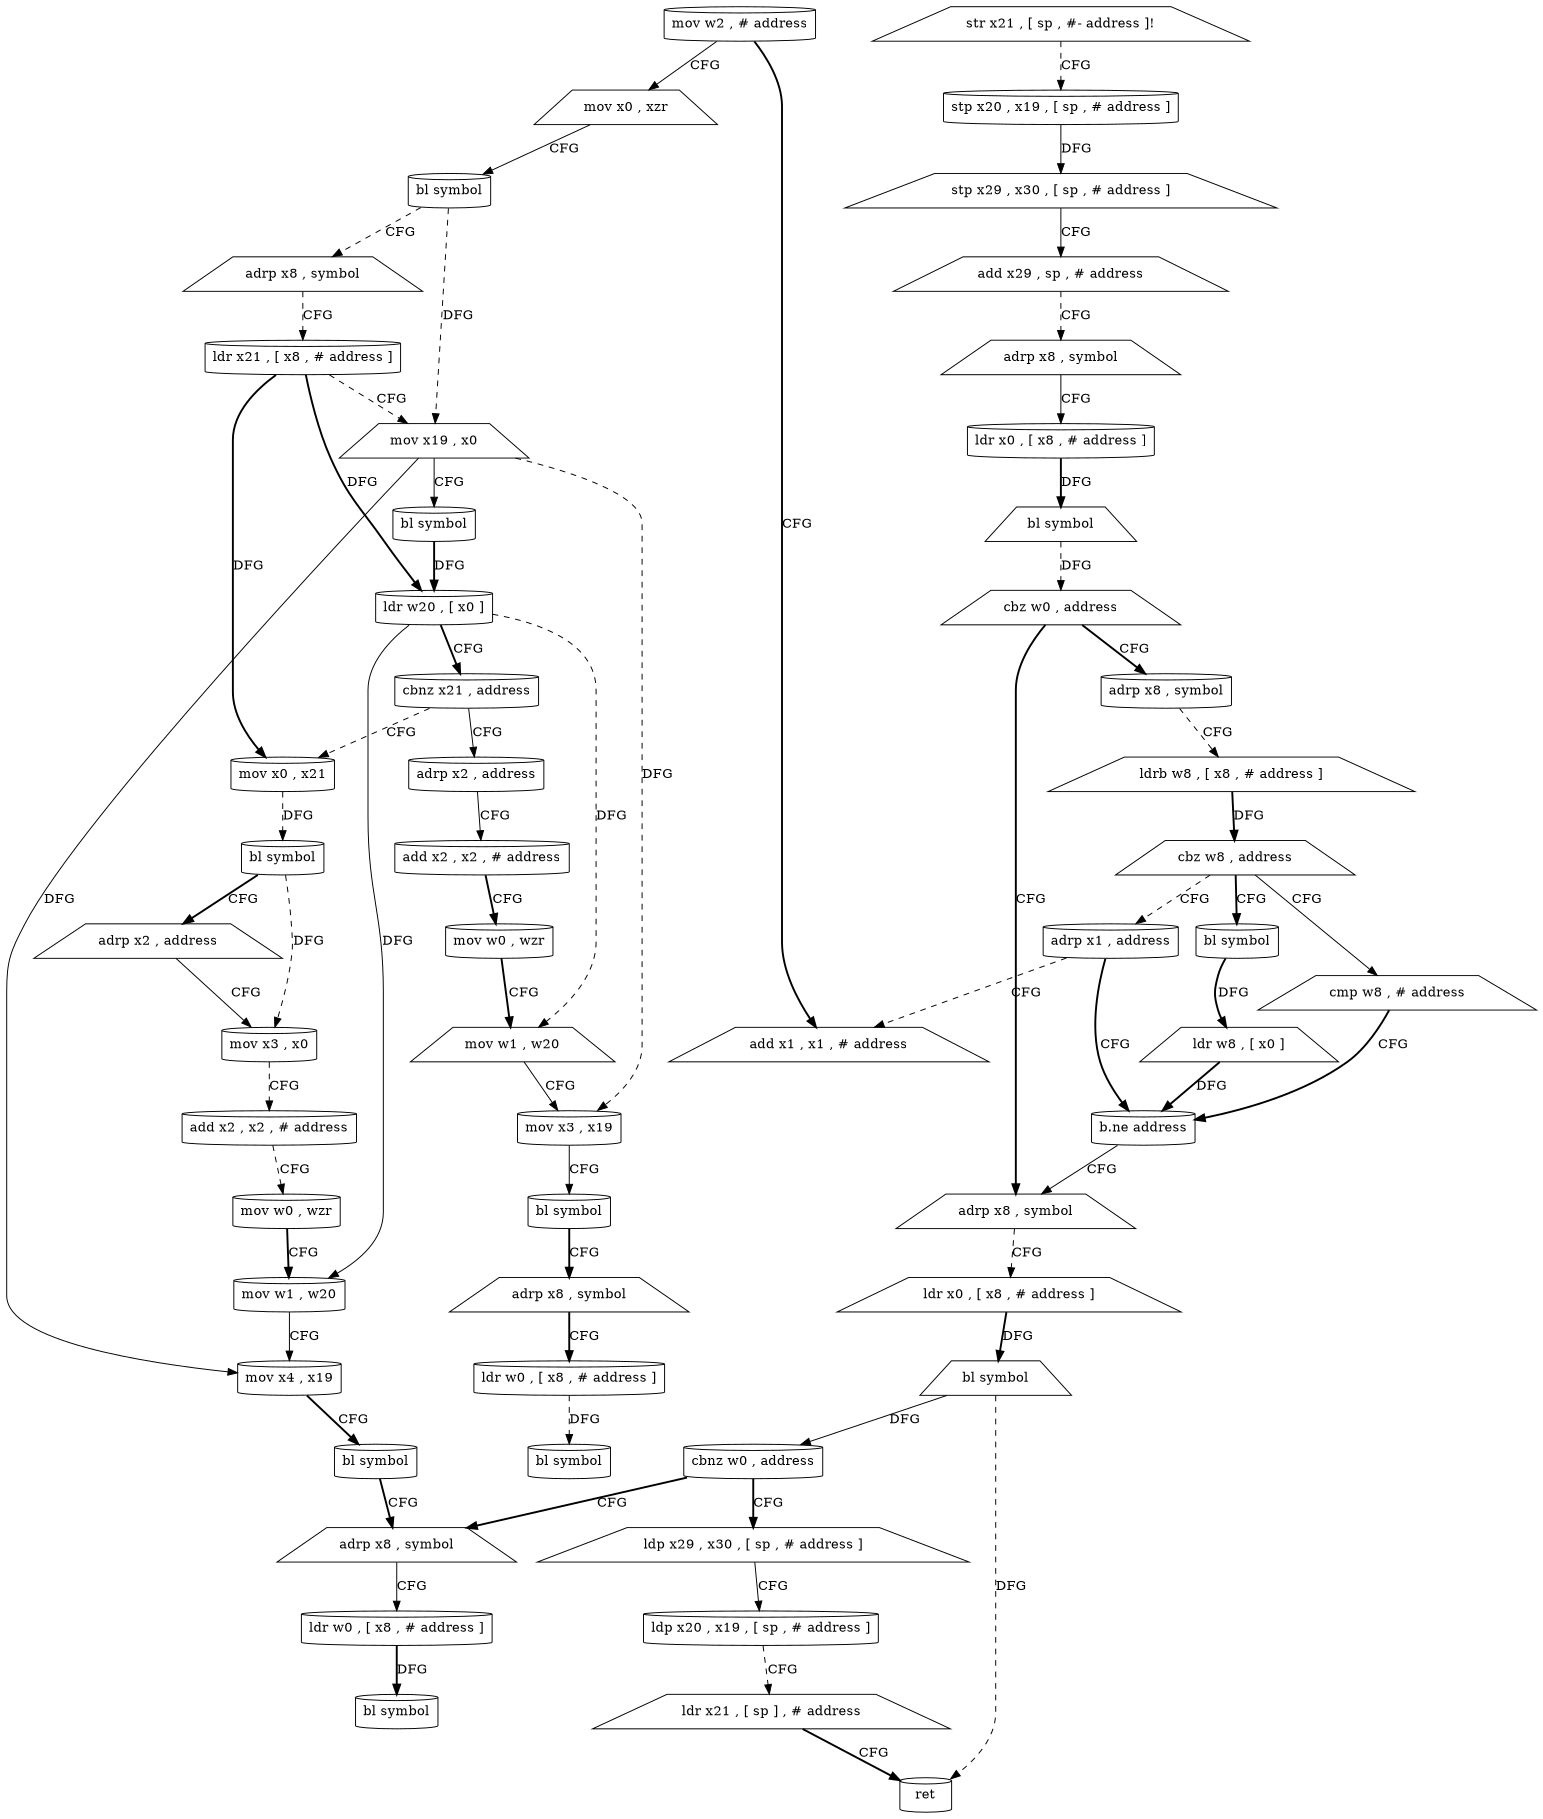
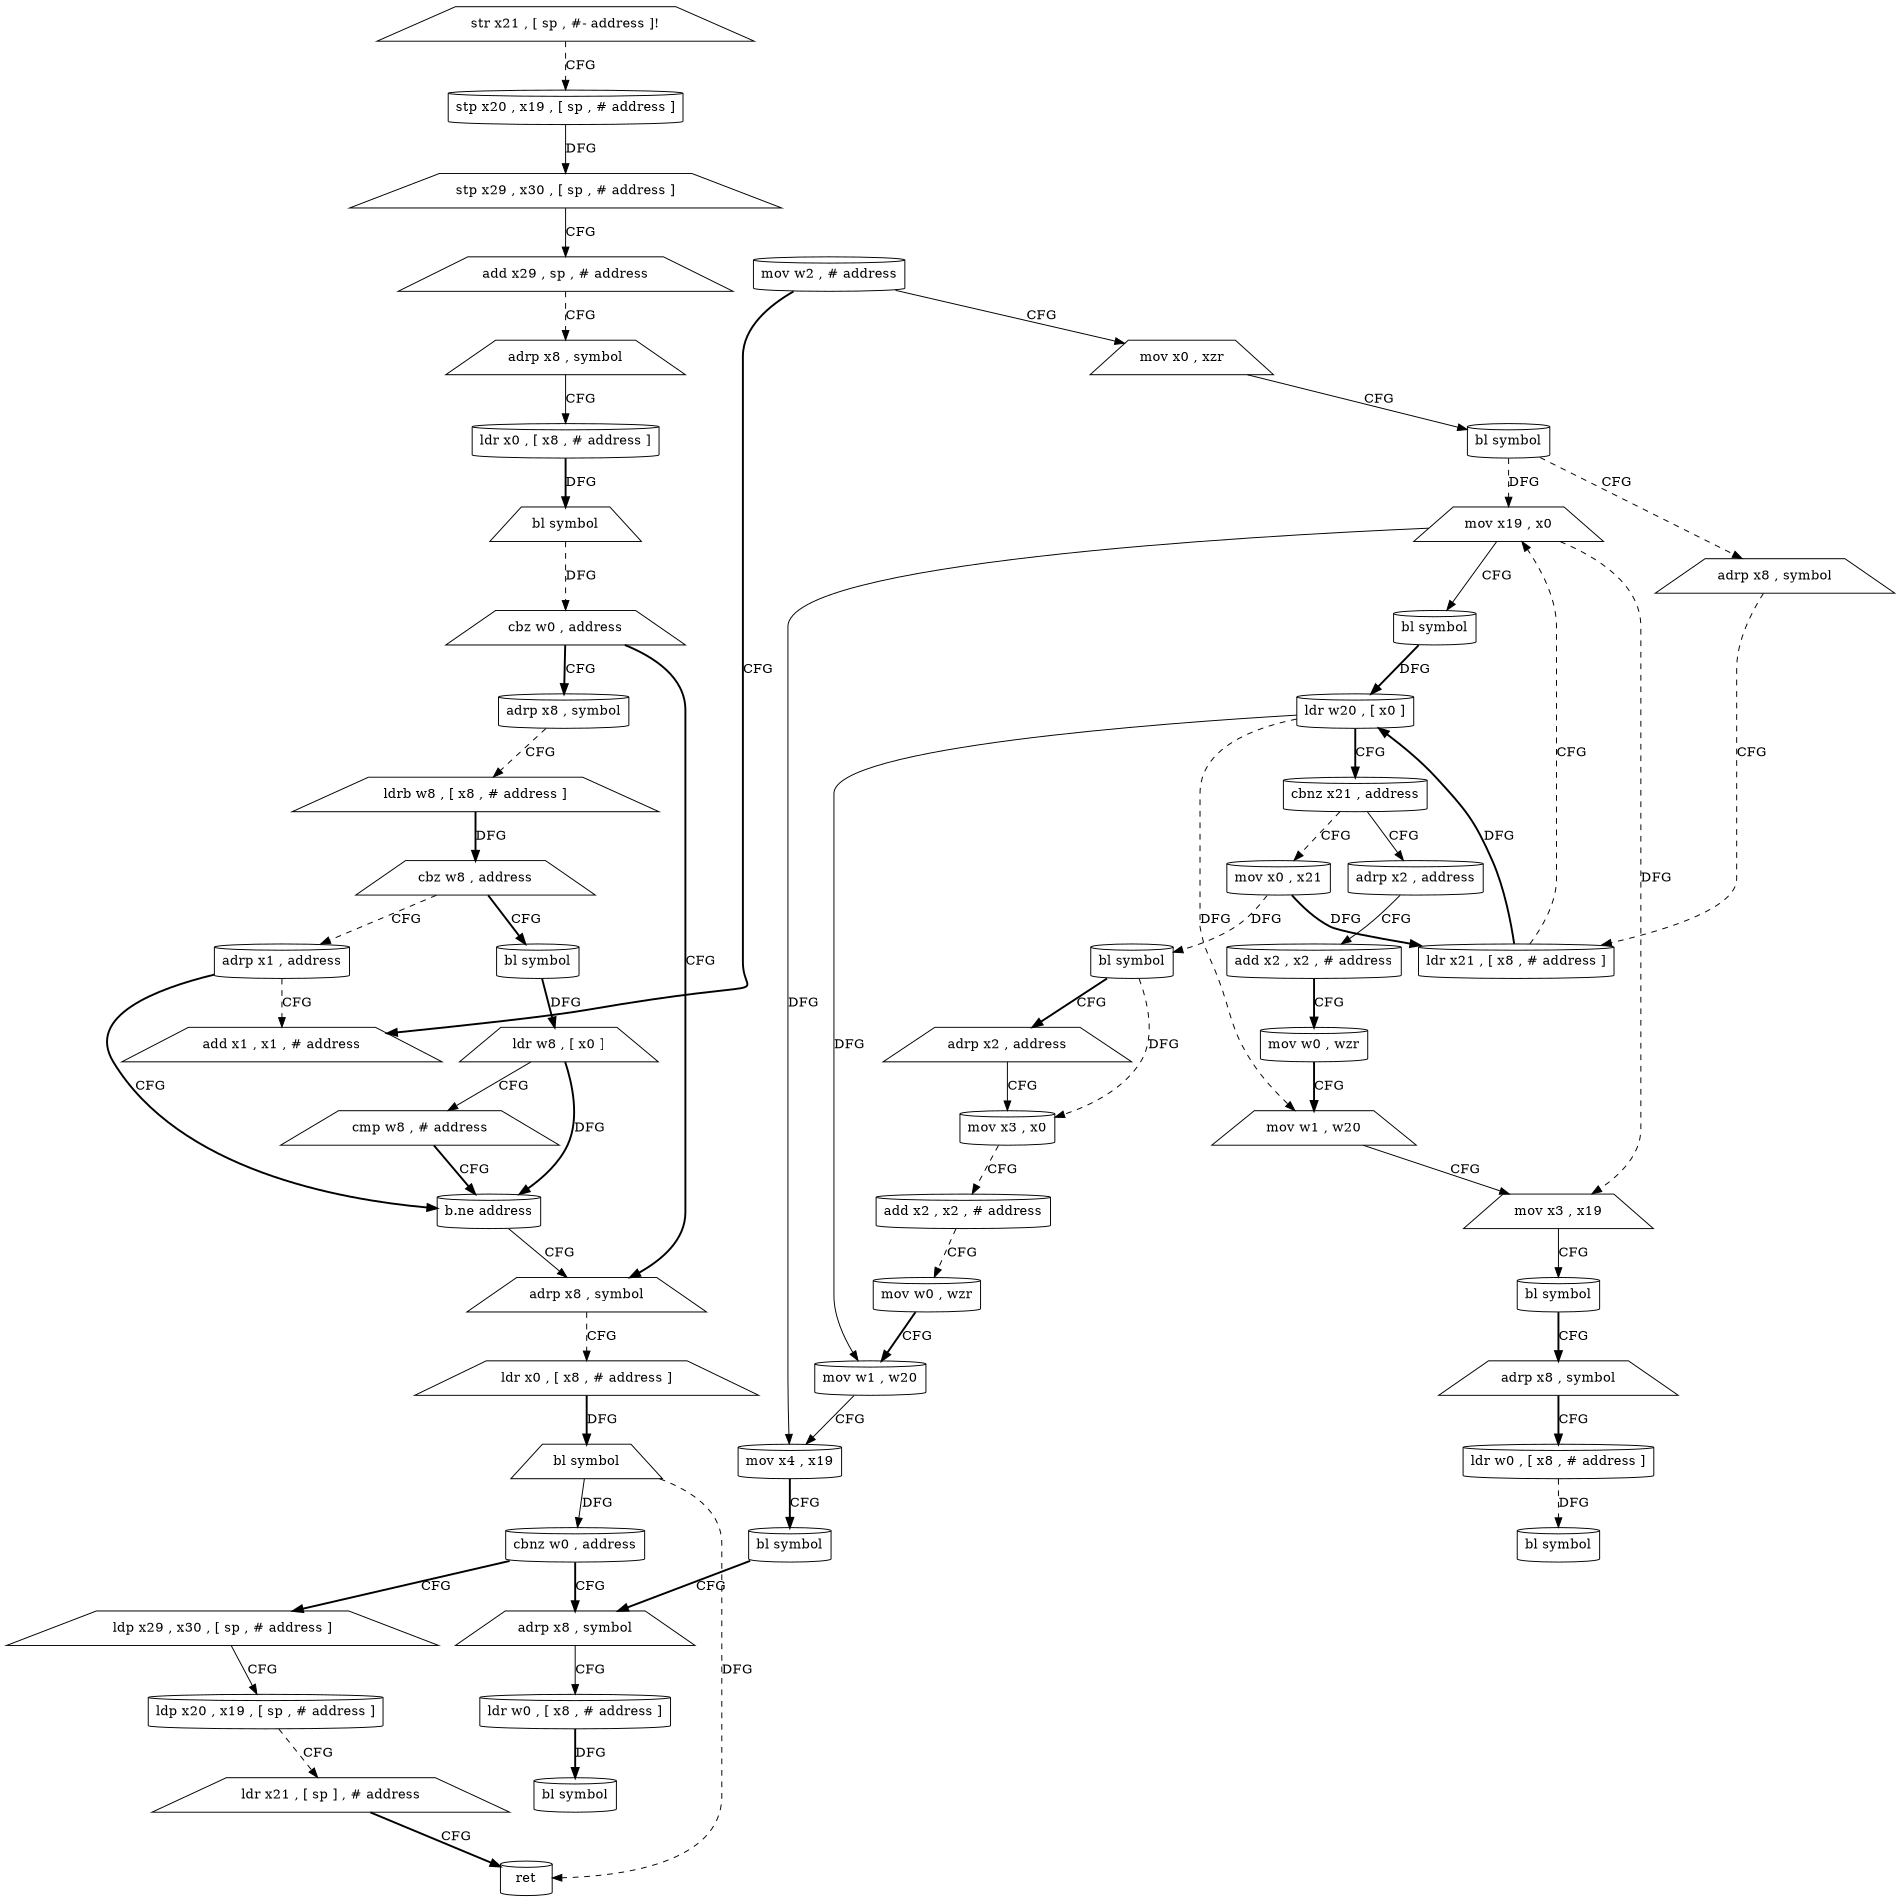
(233, 558) -> (1346, 931)
(1312, 922) -> (494, 1084)
(569, 1128) -> (1558, 1211)
